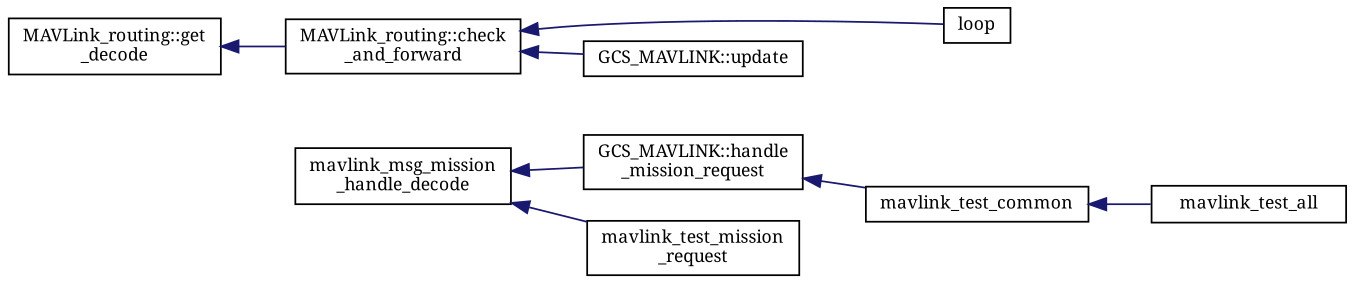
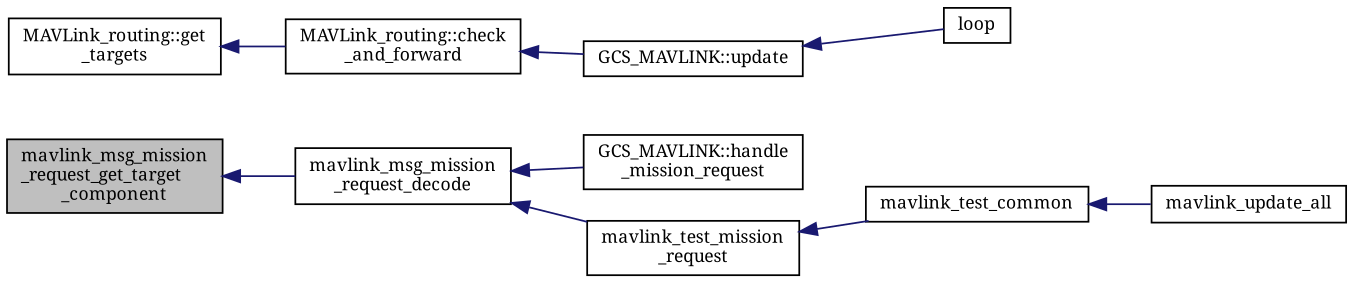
(741, 21) -> (882, 36)
(115, 46) -> (115, 46)
none -> (115, 176)
(403, 176) -> (403, 176)
(843, 184) -> (843, 225)
(1249, 204) -> (1249, 204)
